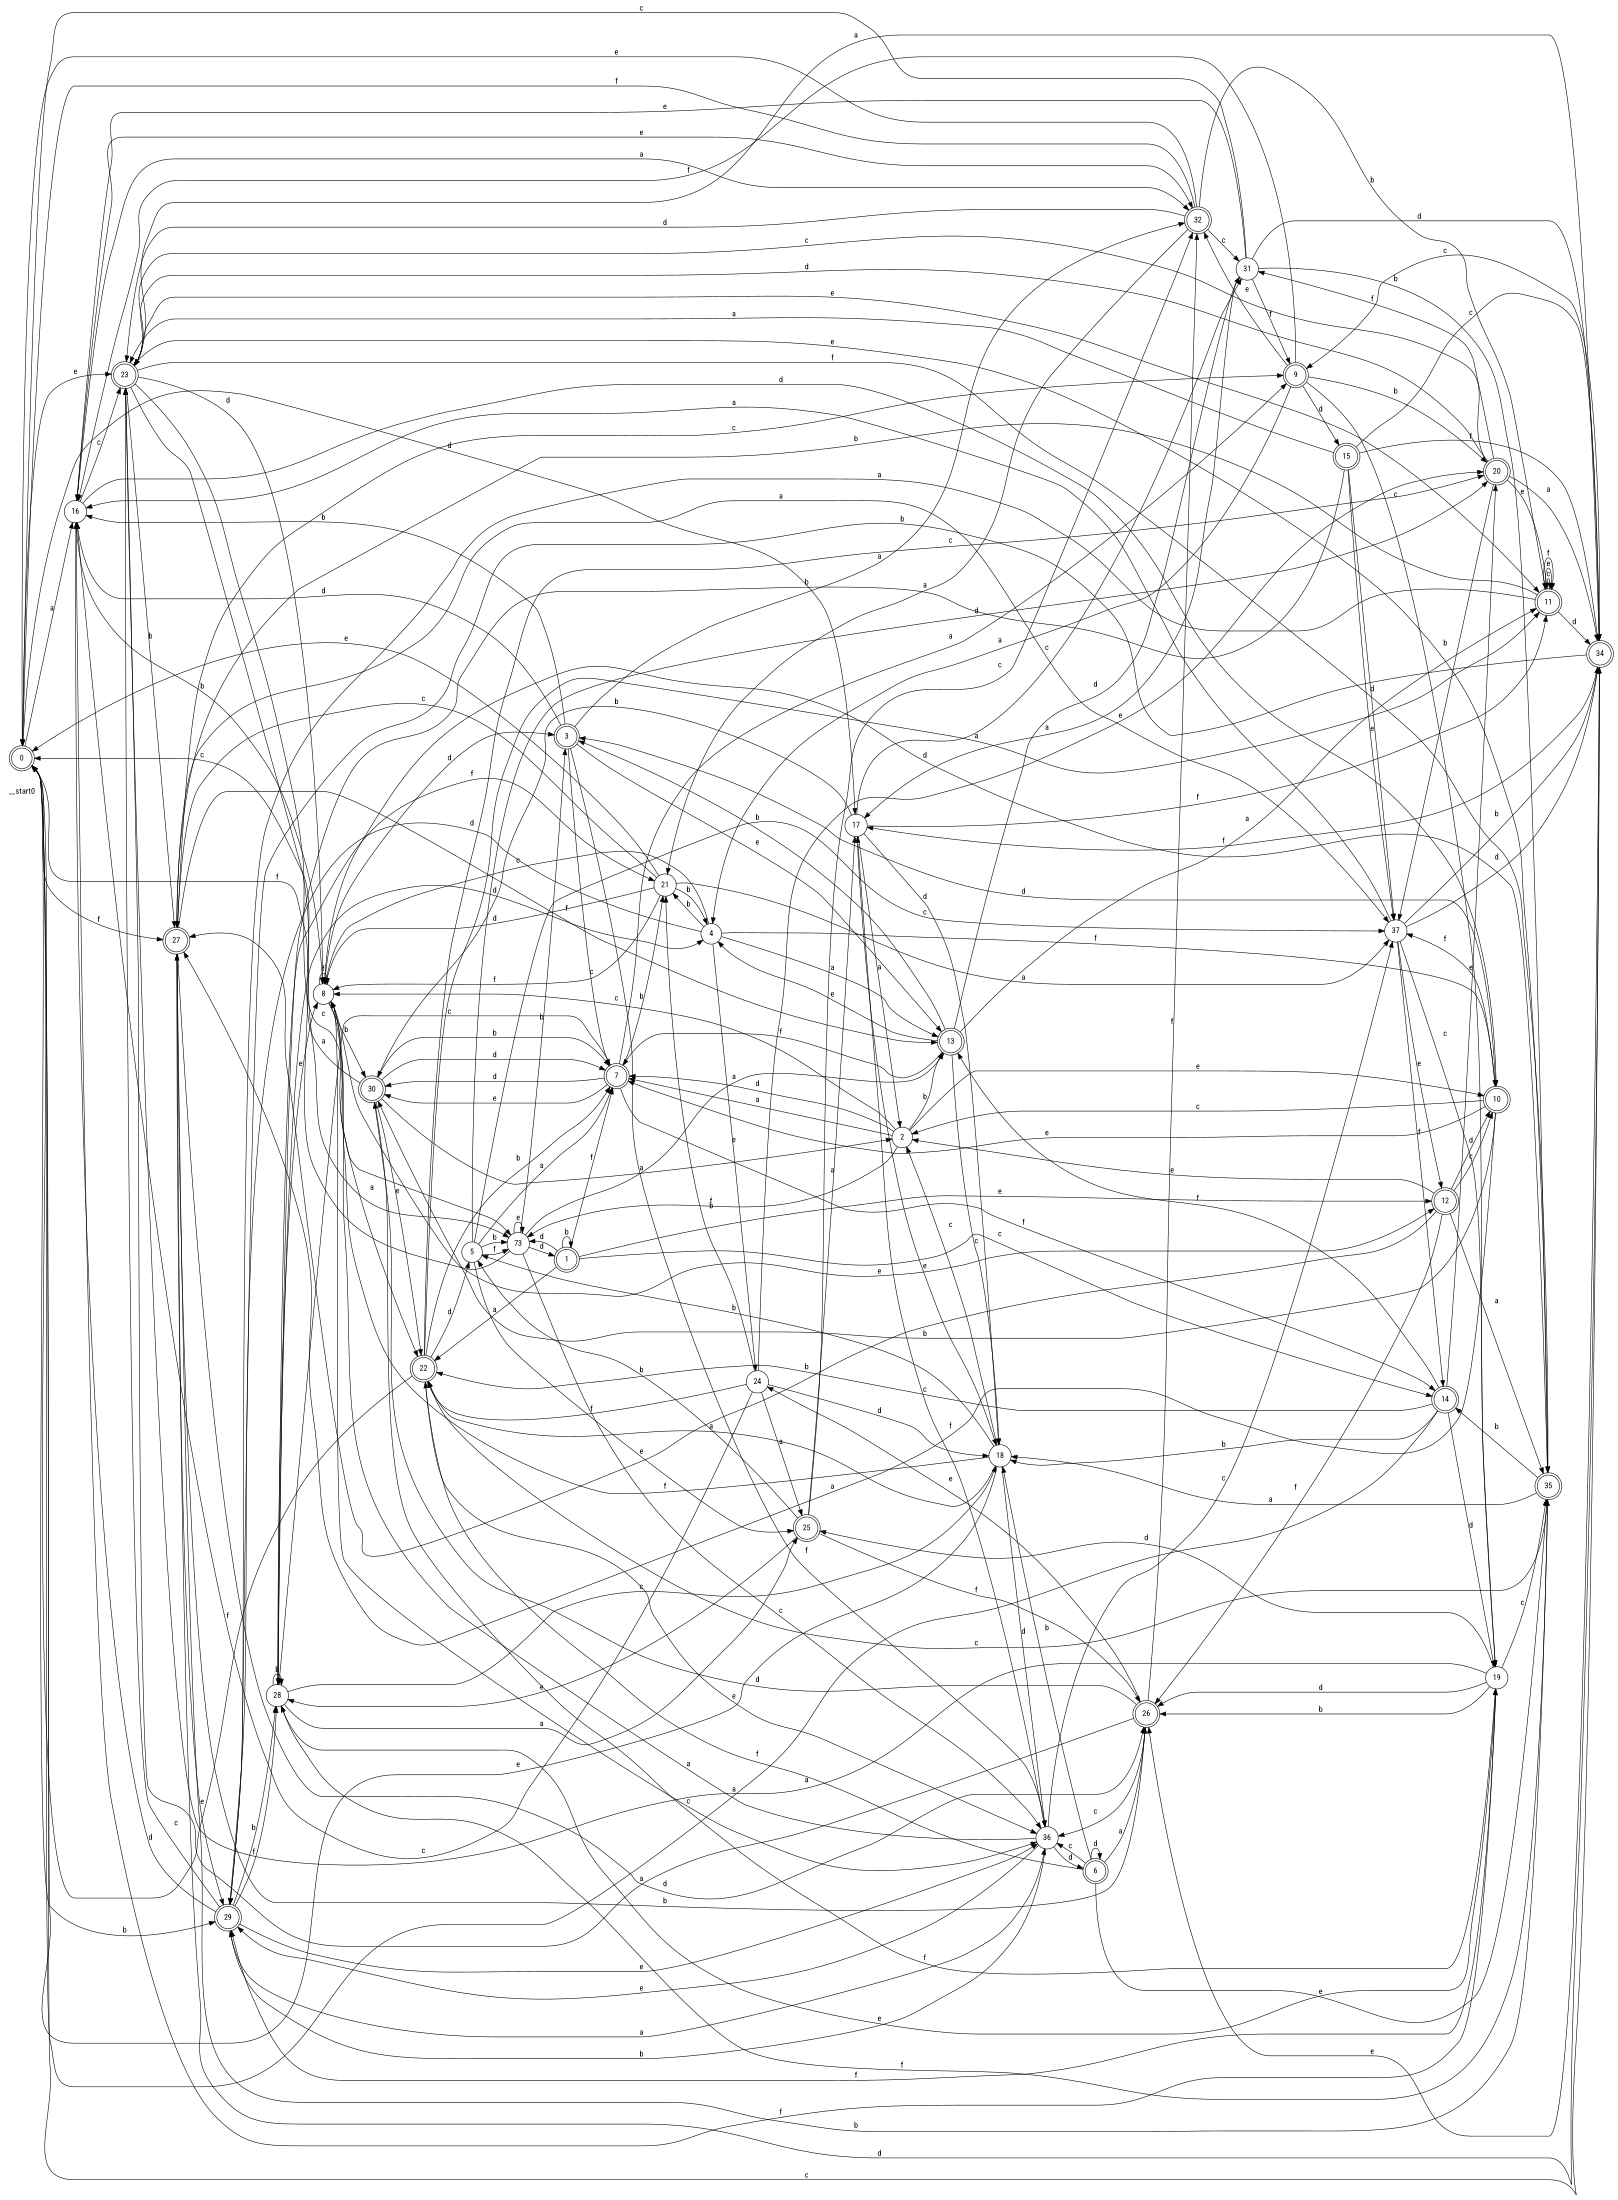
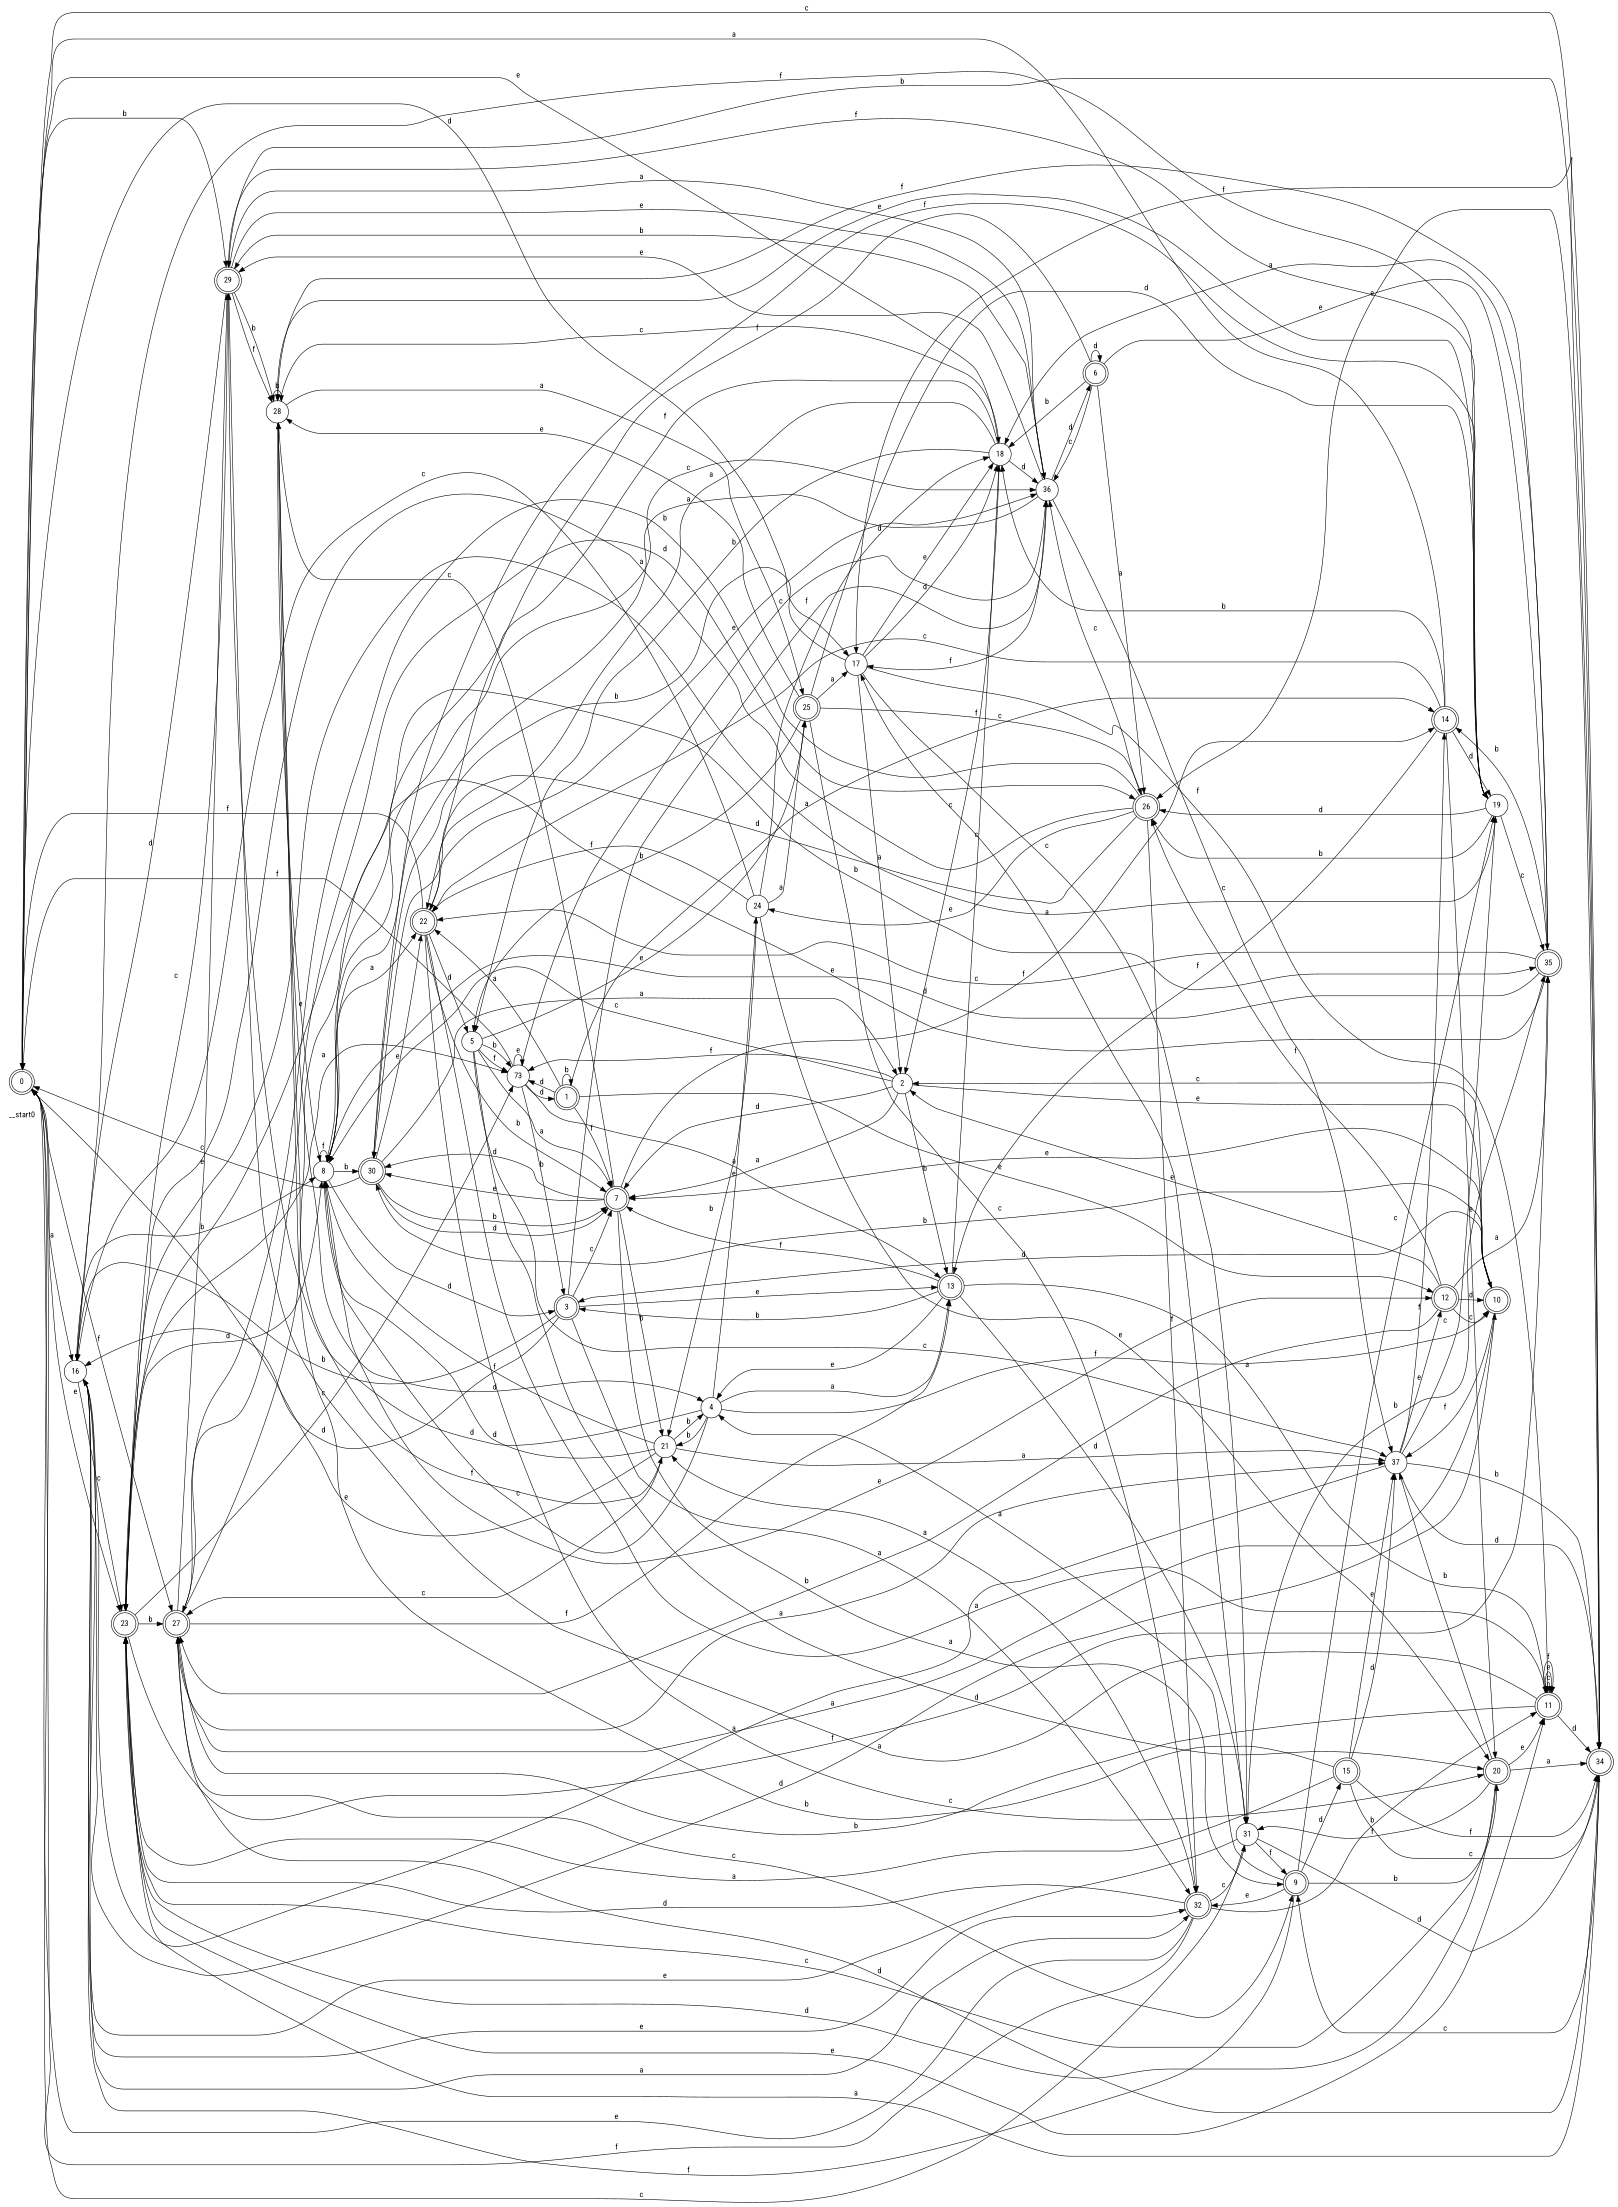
(1196, 1559) -> (1176, 315)
